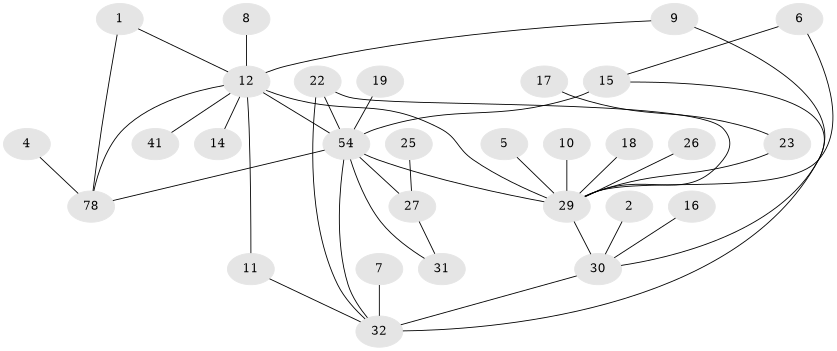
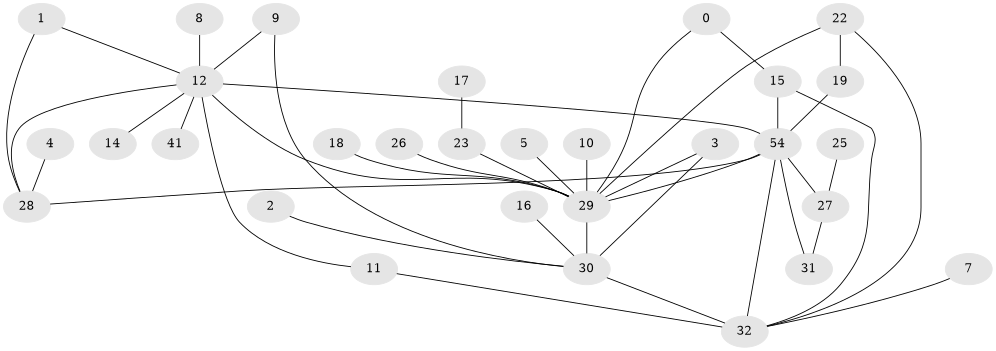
(799, 19) -> (707, 19)
(332, 113) -> (840, 50)
none -> (715, 144)
(91, 207) -> (27, 207)
